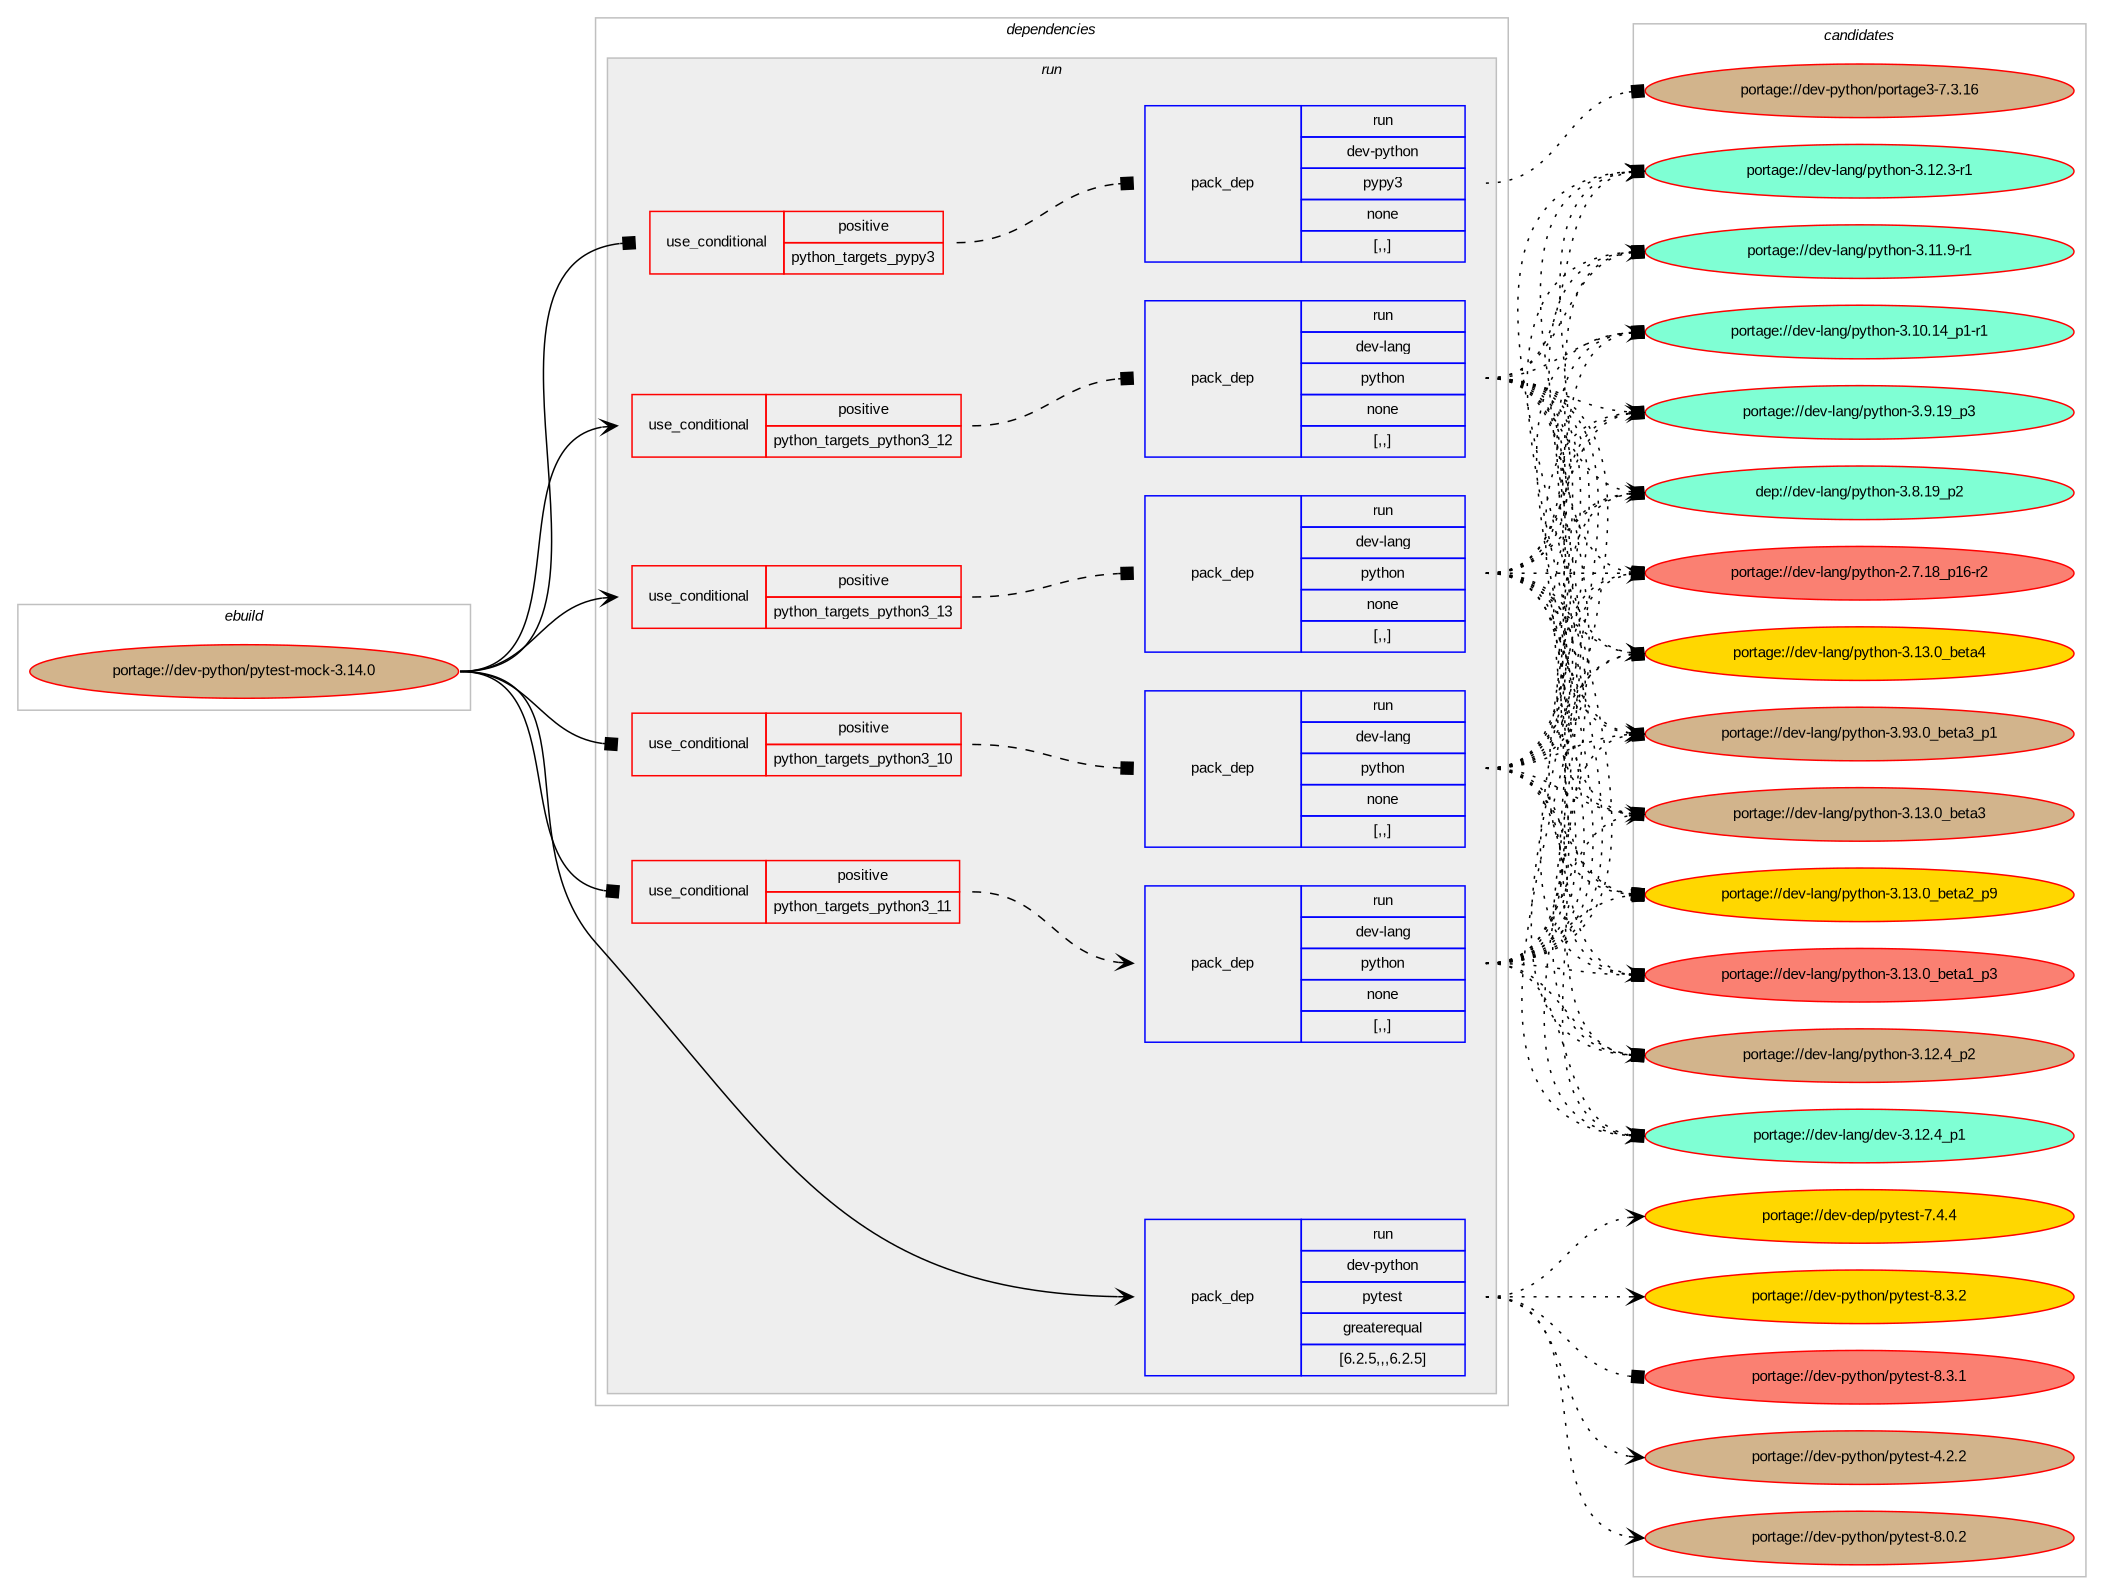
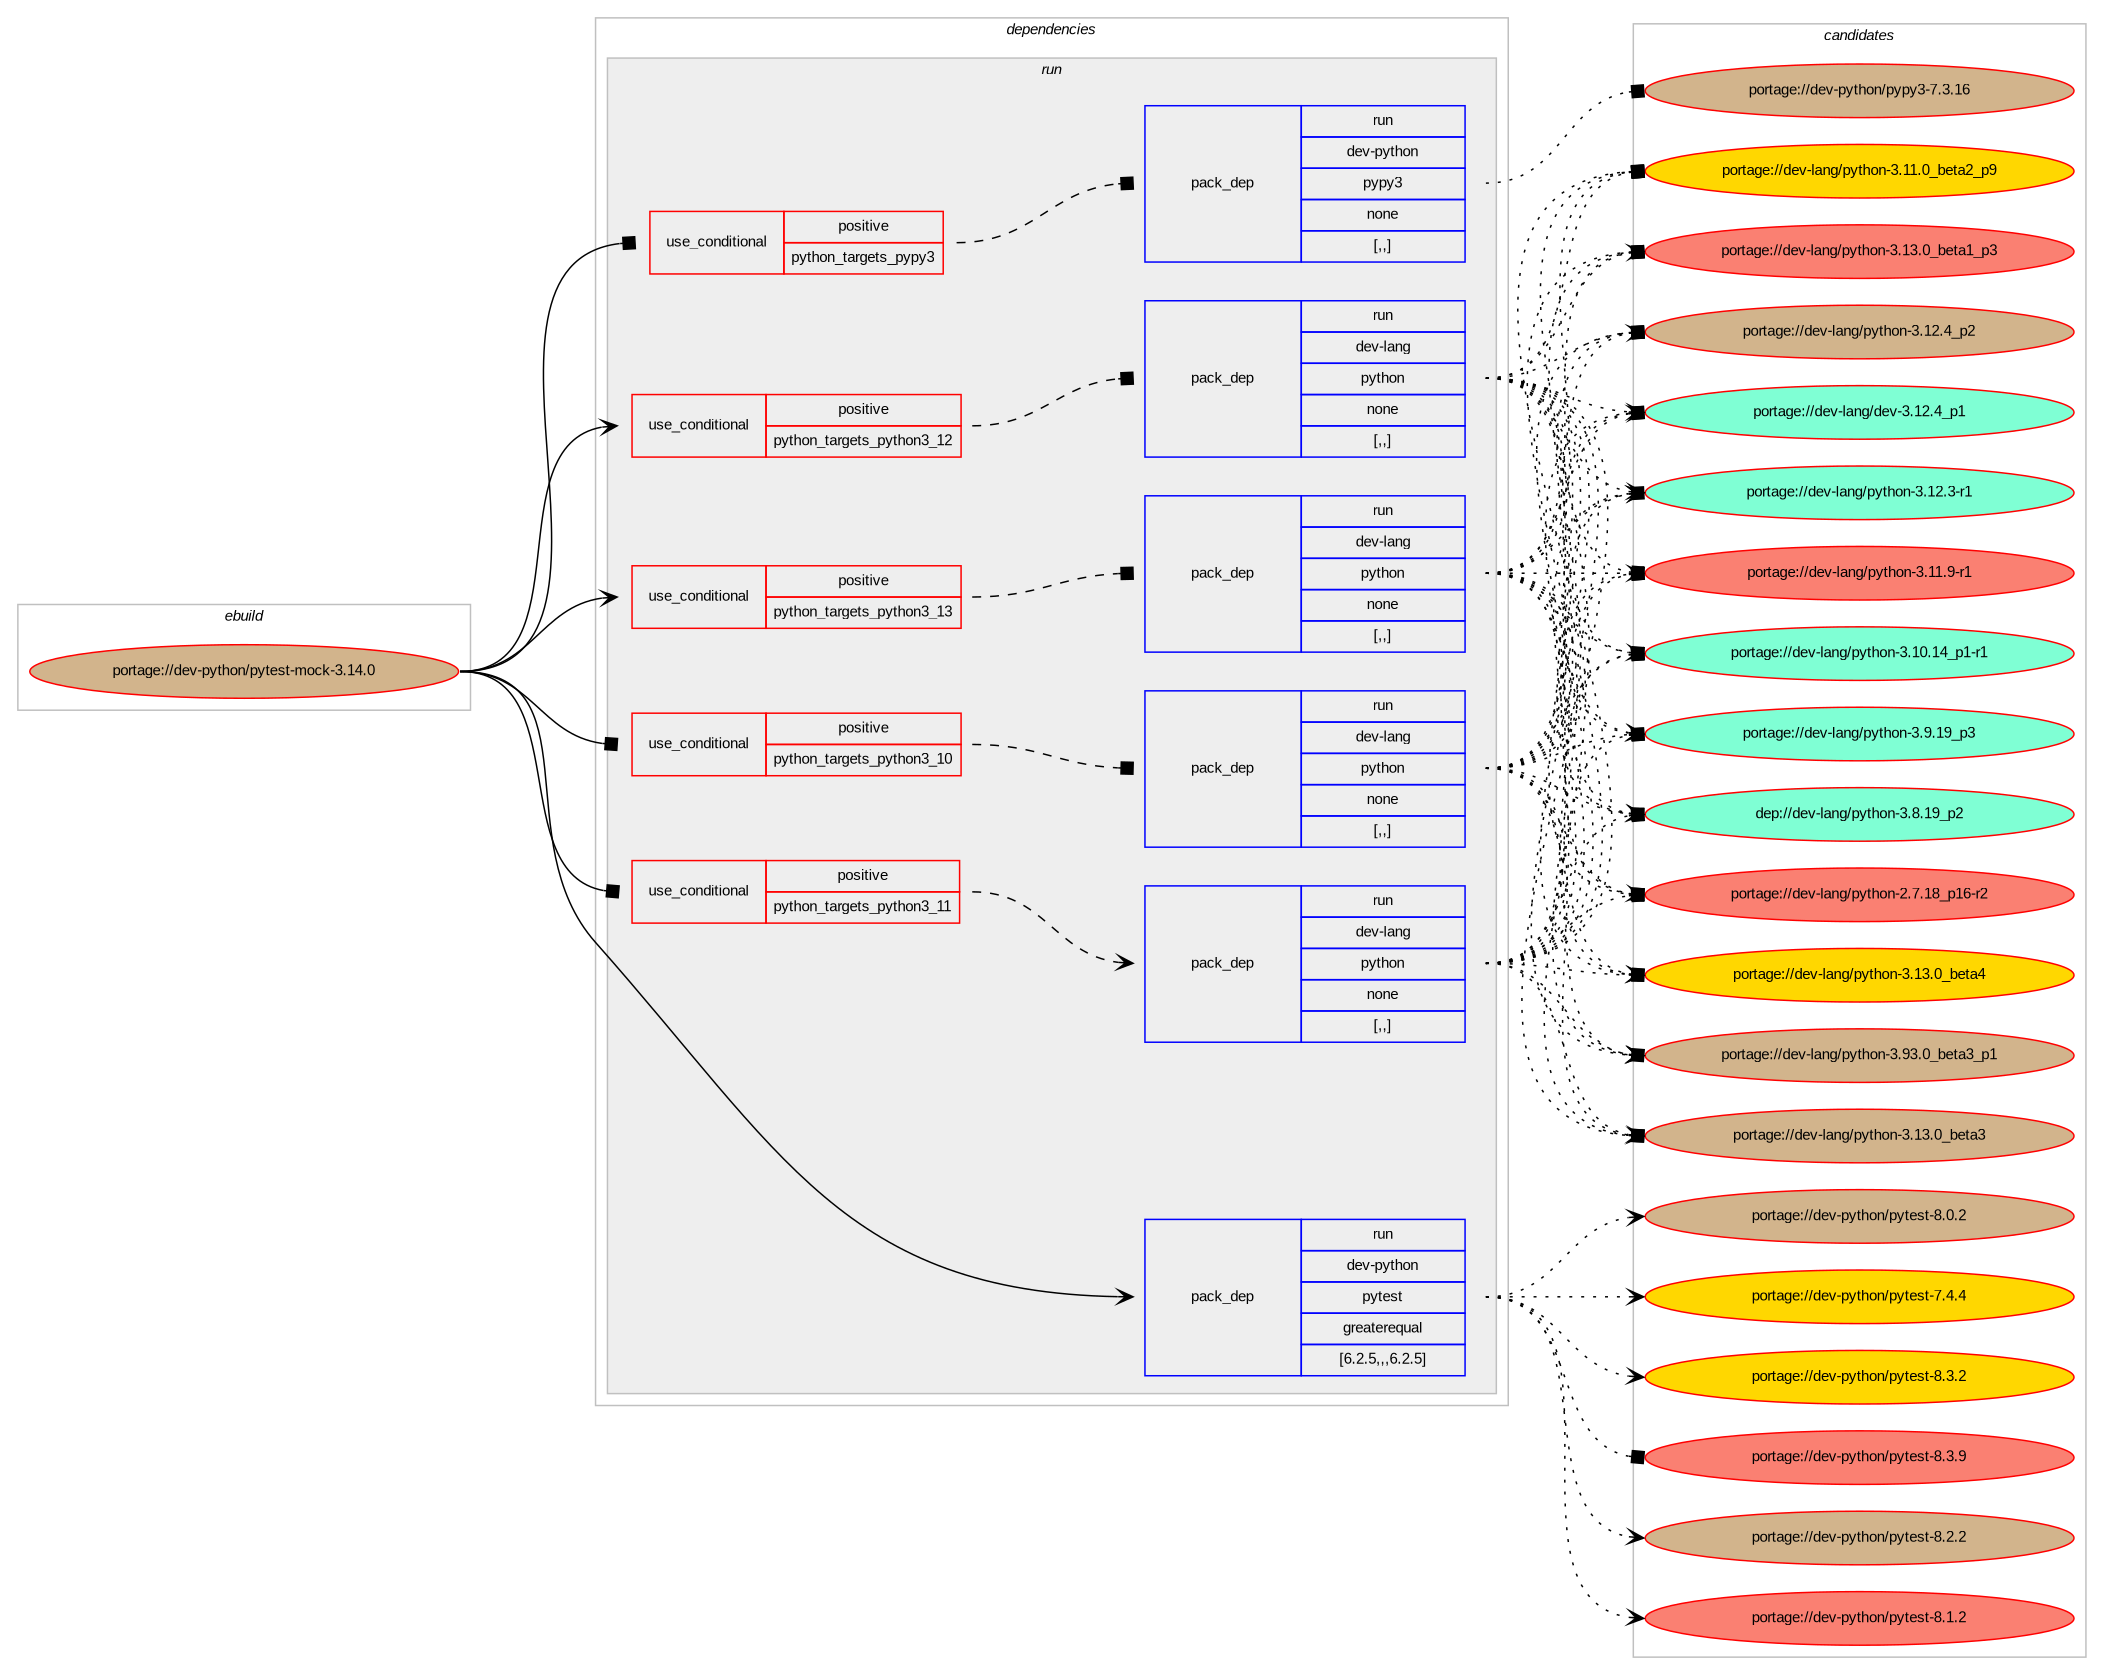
(1860, 91) -> (1860, 91)
(1860, 252) -> (1860, 573)
(1860, 895) -> (1860, 171)
(1860, 1216) -> (1860, 1297)
(1860, 1377) -> (1860, 1458)
(1860, 1458) -> (1860, 1538)
none -> (1860, 1618)
